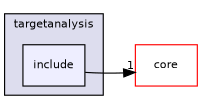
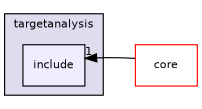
(111, 73) -> (116, 58)
